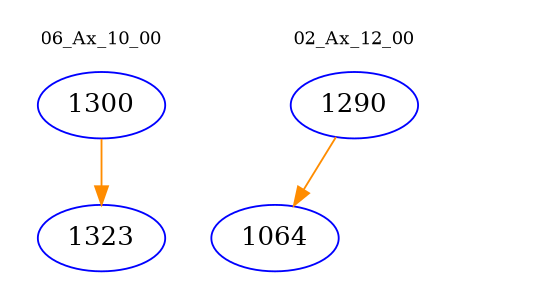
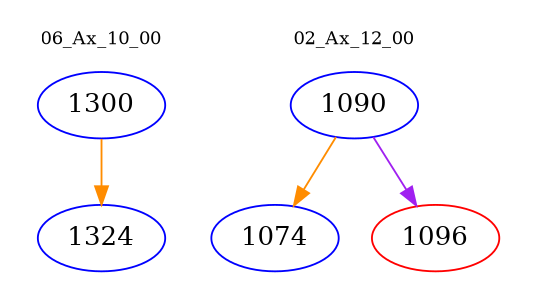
(354, 105) -> (354, 105)
(102, 238) -> (102, 238)
(275, 238) -> (275, 238)
none -> (436, 238)
